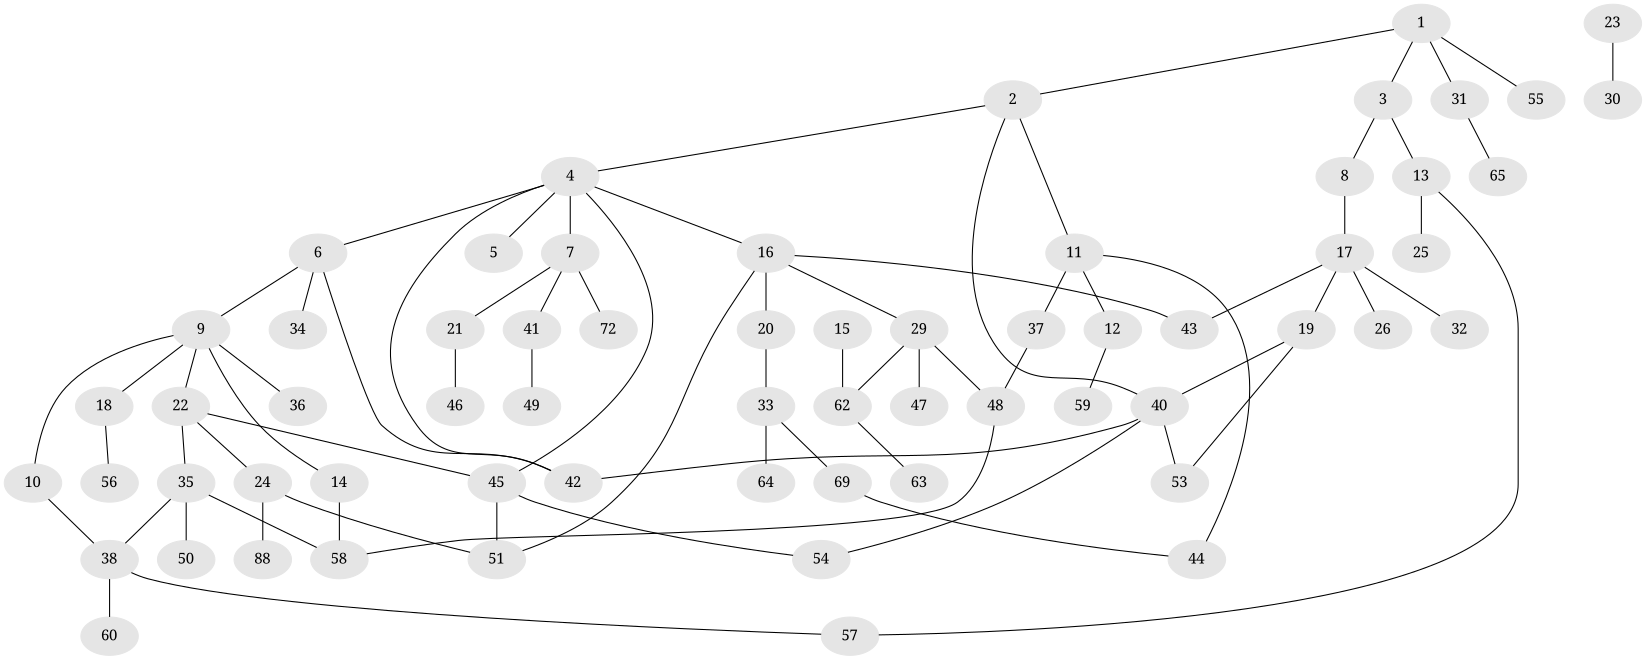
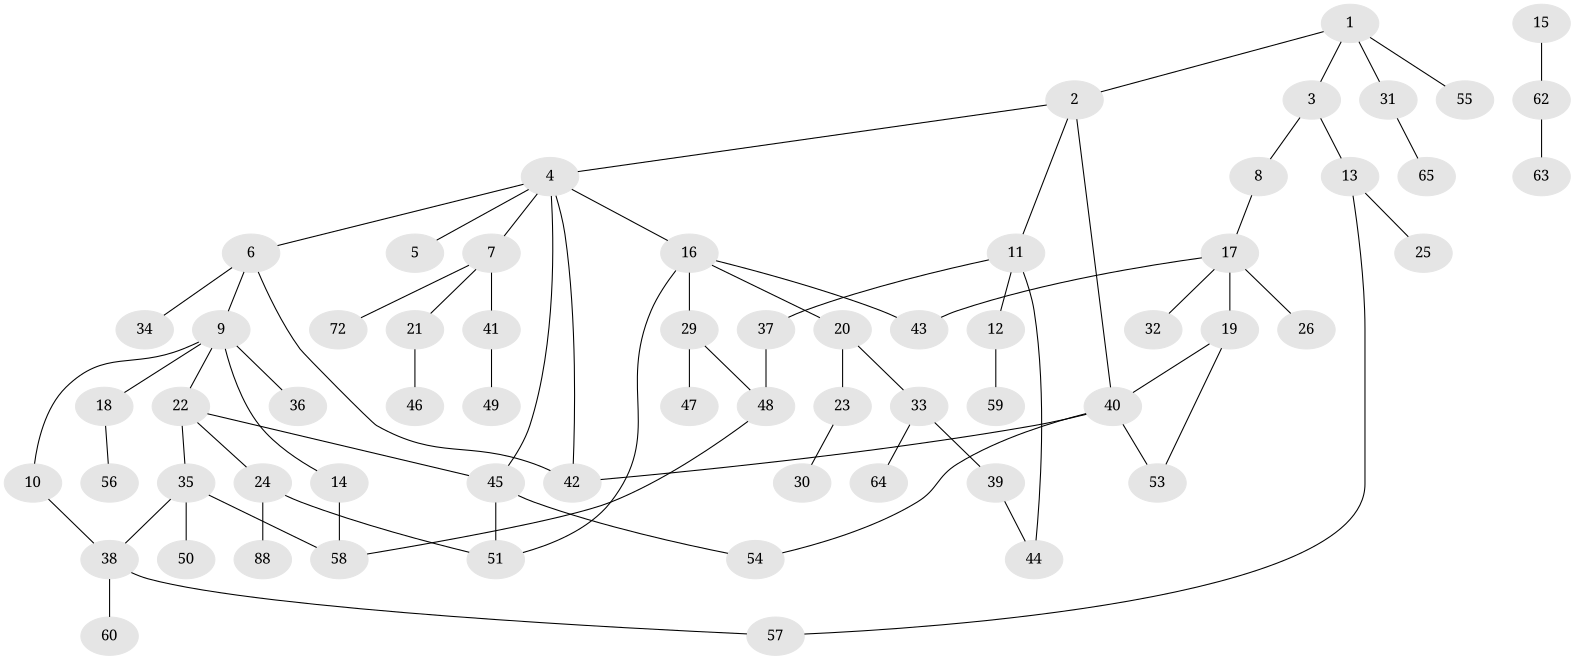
none -> (843, 368)
(881, 368) -> none
(843, 483) -> (996, 483)
